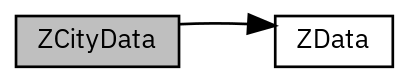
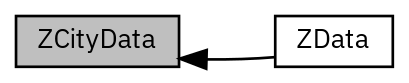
(214, 23) -> (241, 59)
